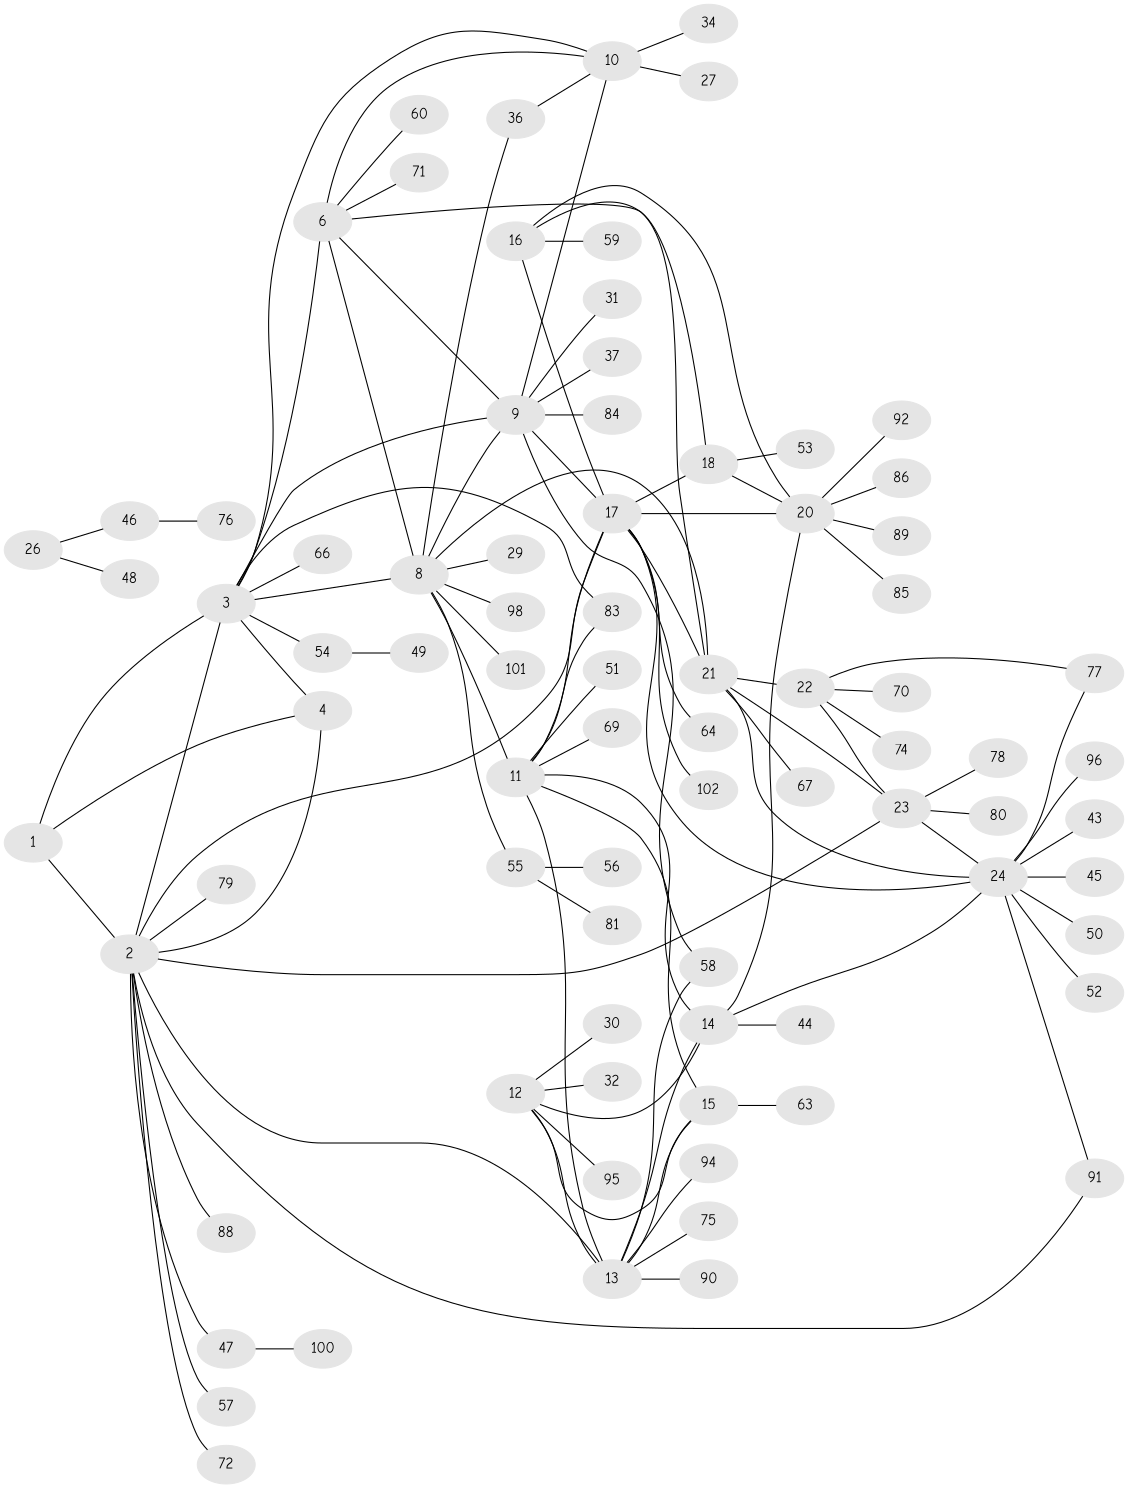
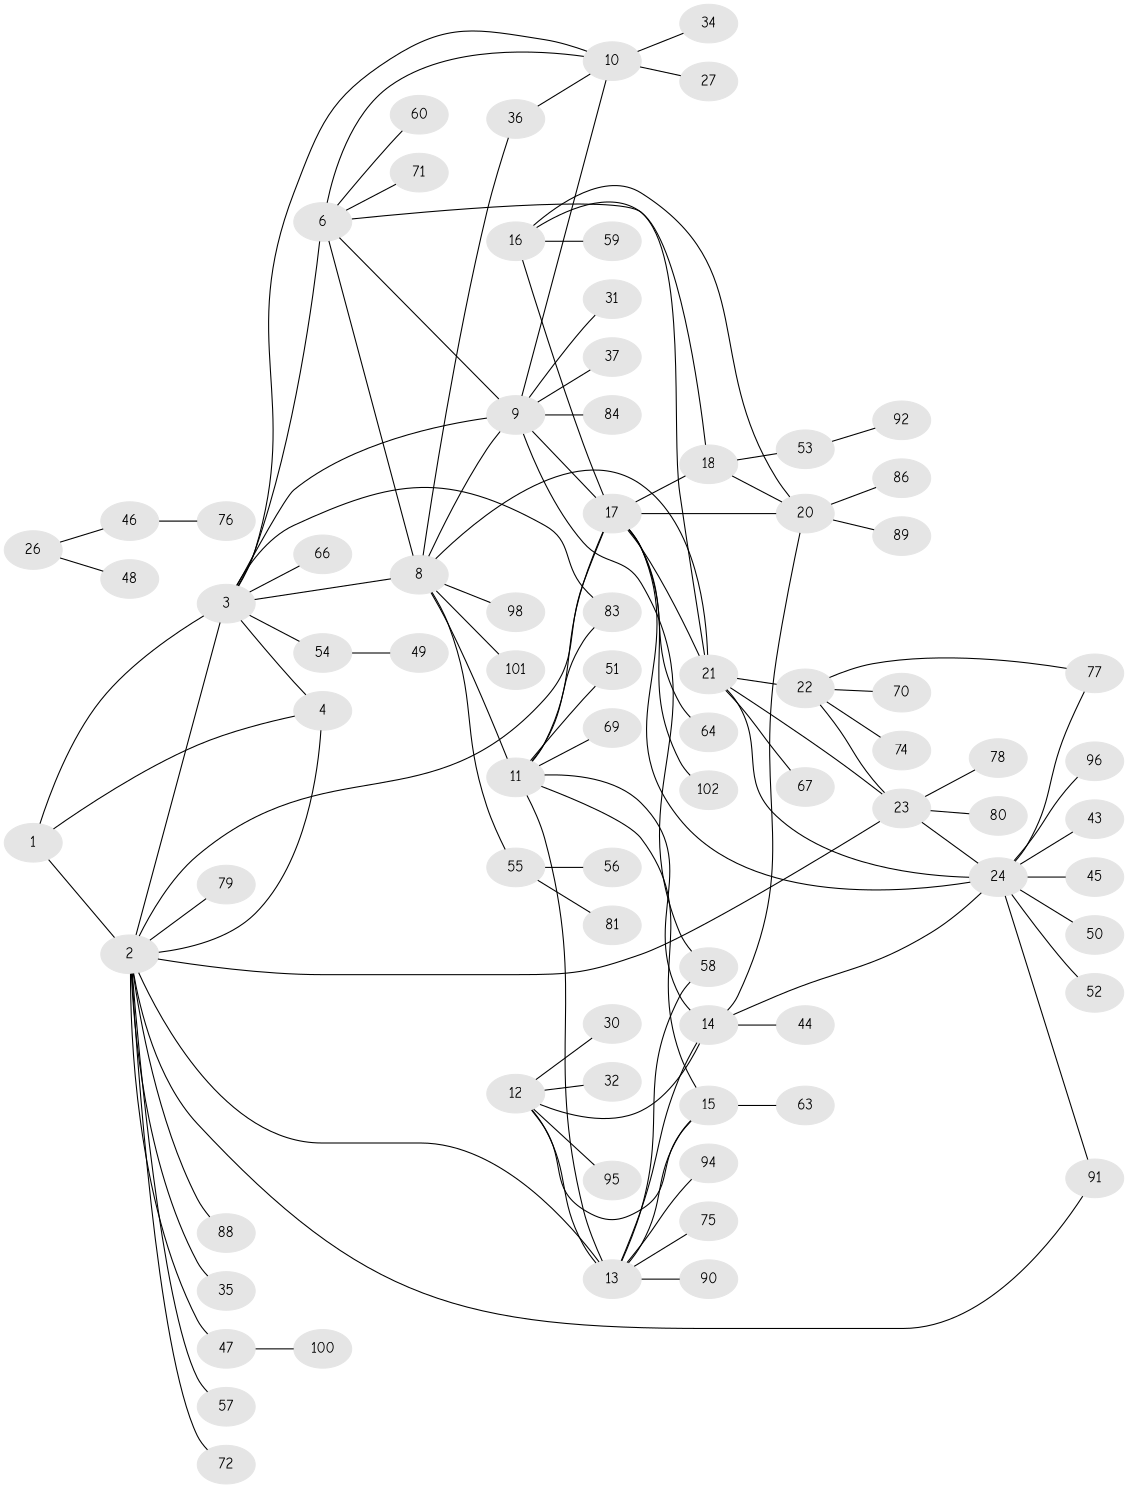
(853, 467) -> (854, 435)
(516, 554) -> none
(902, 594) -> none
none -> (226, 1291)
